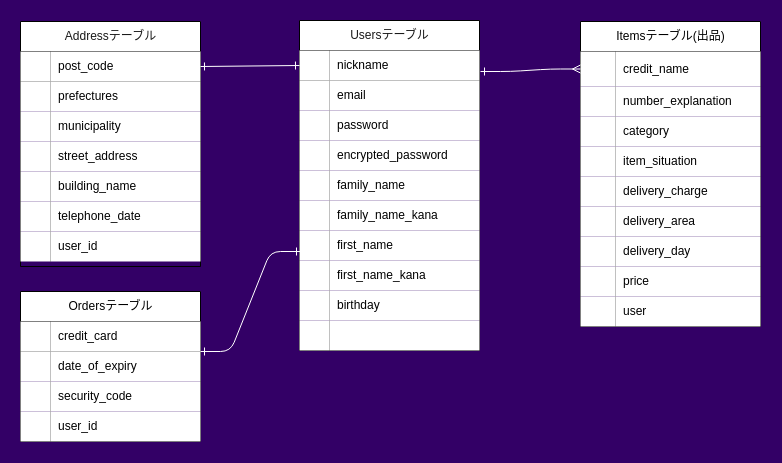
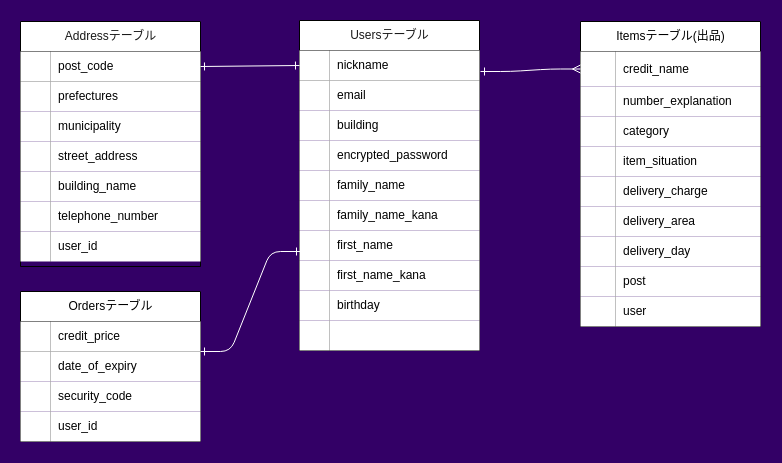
(364, 126) -> (360, 126)
(104, 217) -> (111, 217)
(639, 282) -> (637, 282)
(94, 337) -> (96, 337)
